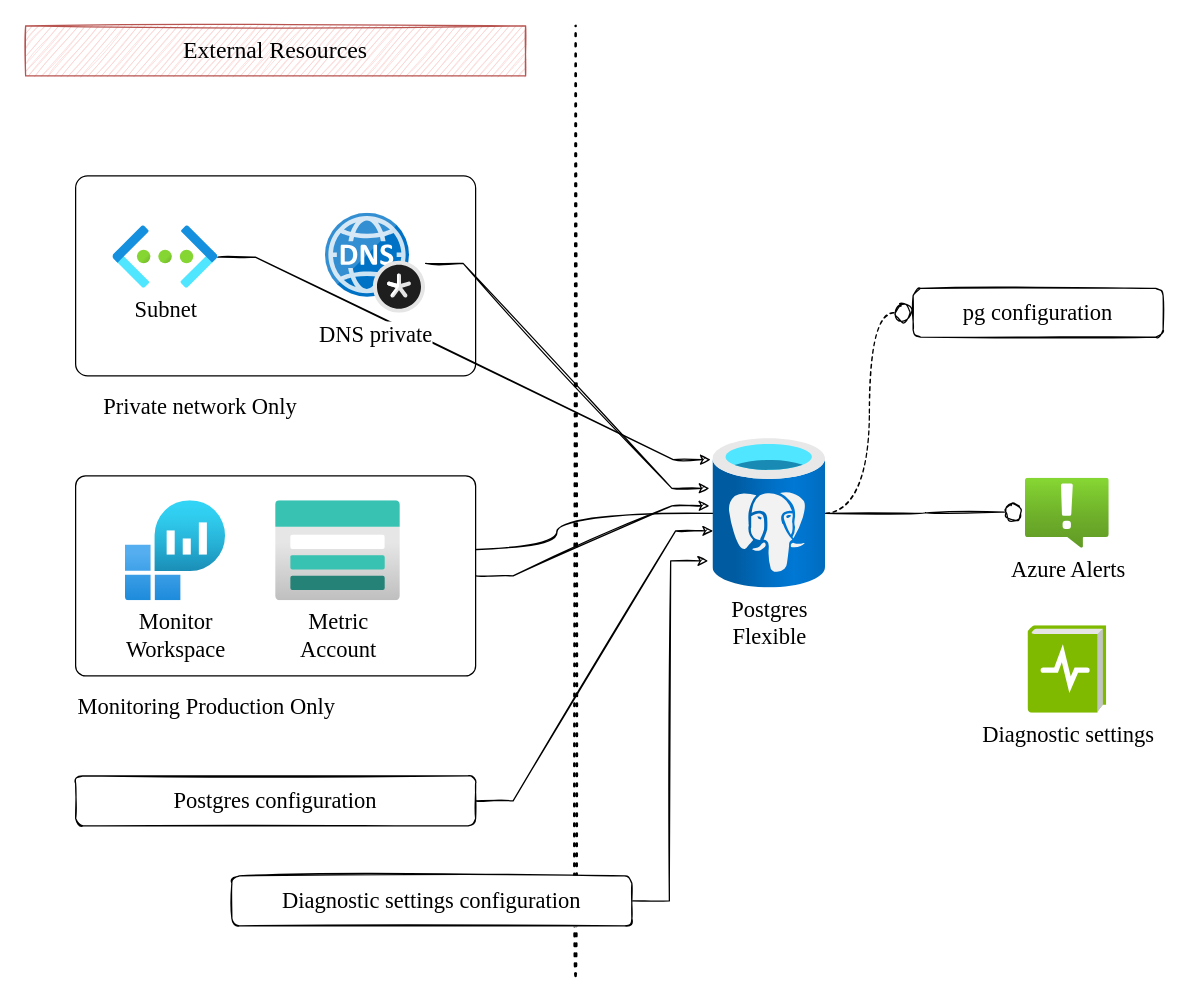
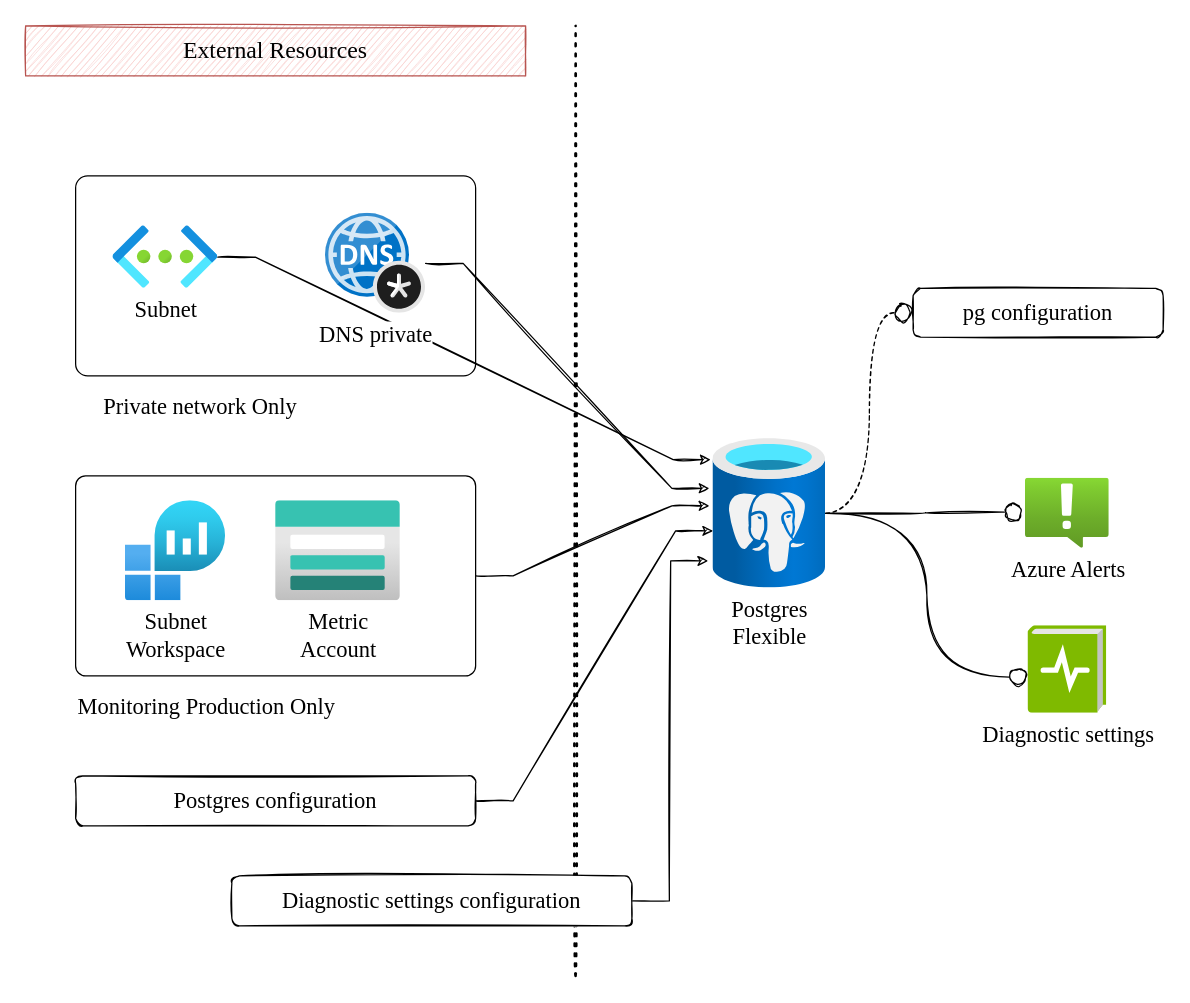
(559, 528) -> (927, 602)
(176, 636) -> (176, 636)
